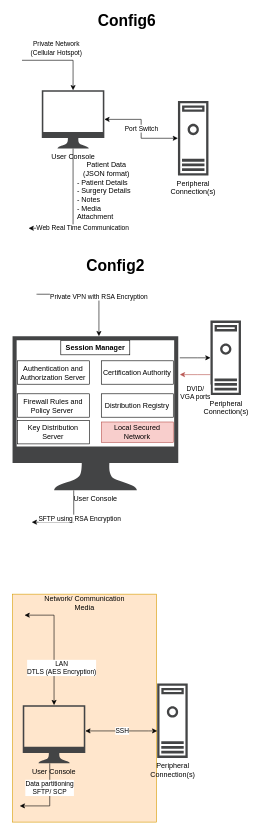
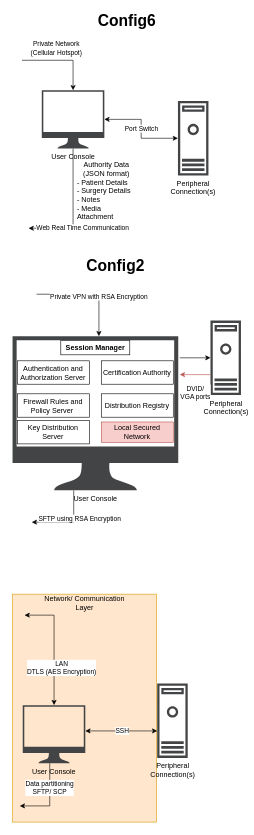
(107, 191) -> (107, 191)
(85, 603) -> (85, 603)
